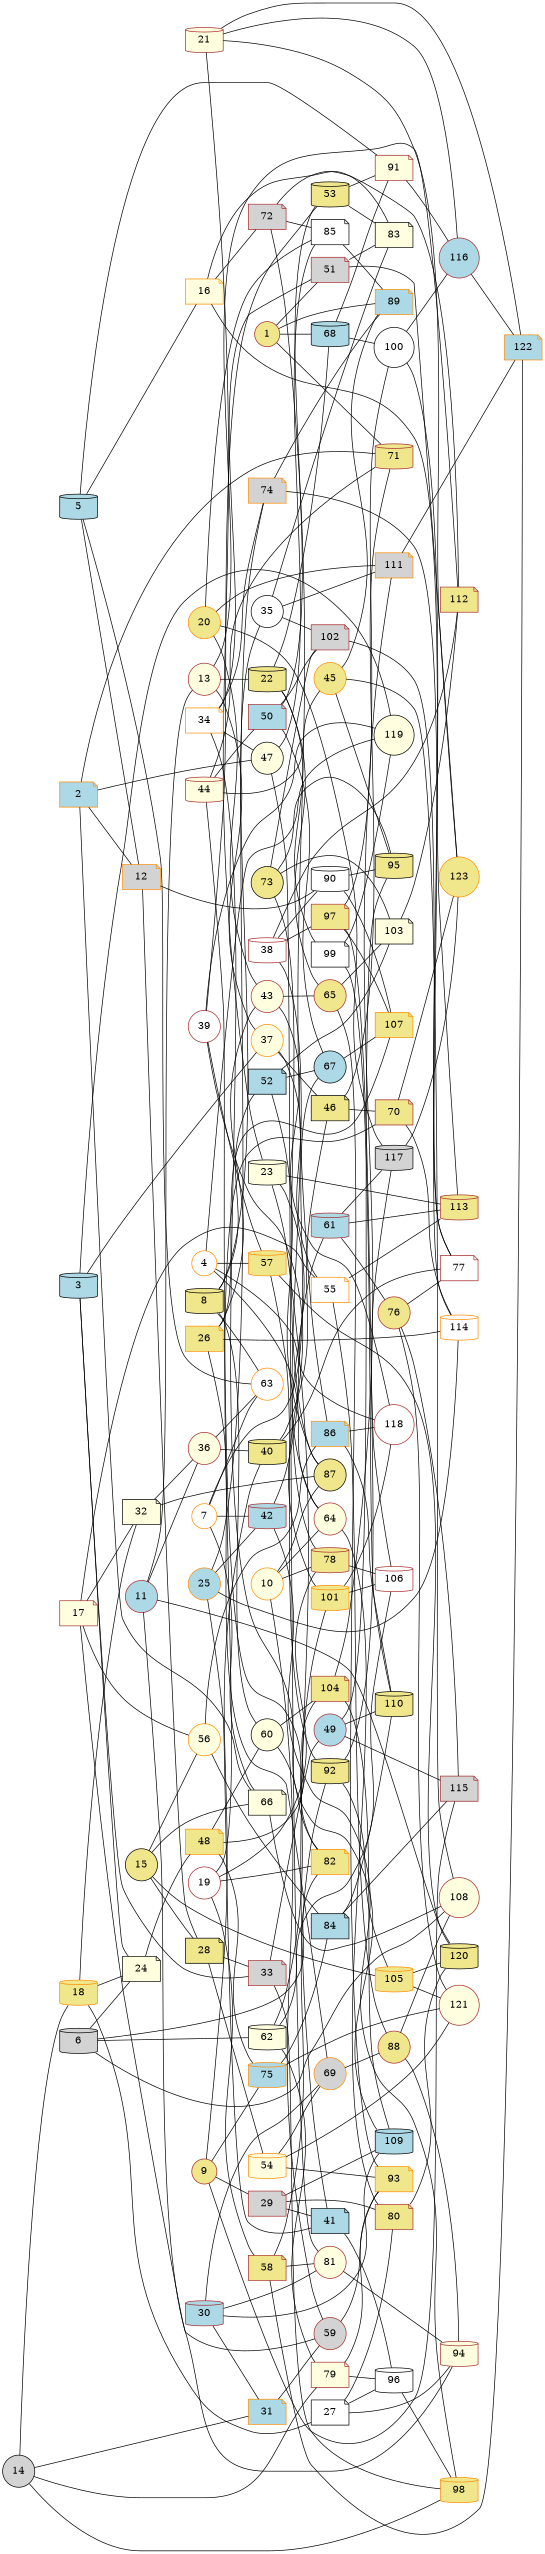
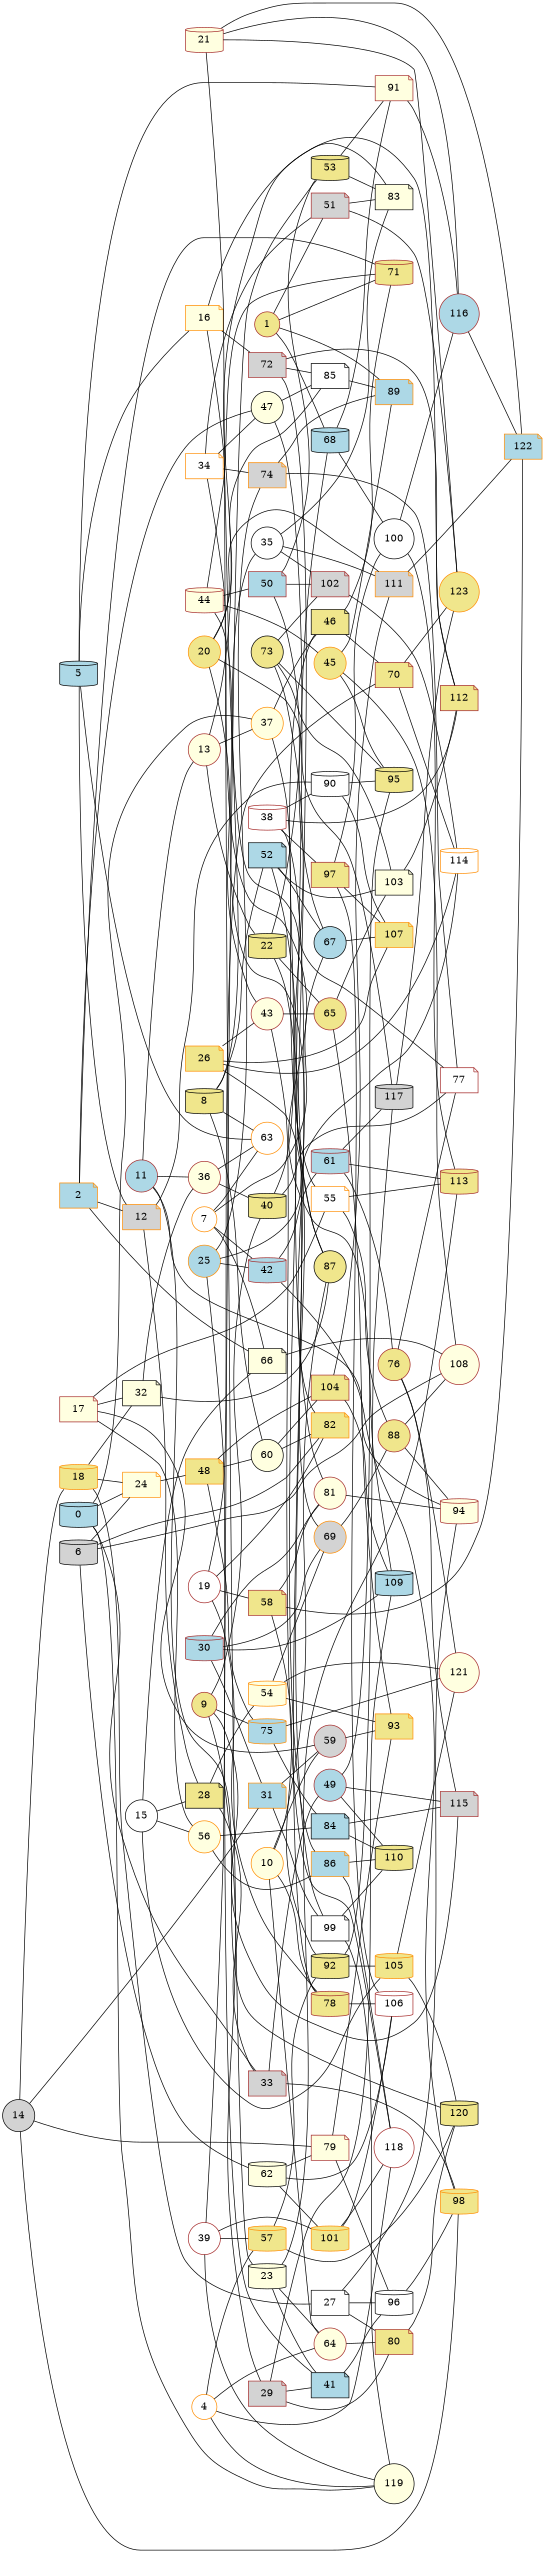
(79, 1286) -> (79, 1515)
none -> (292, 1857)
(141, 1865) -> (141, 1816)
(141, 1969) -> (141, 1485)
